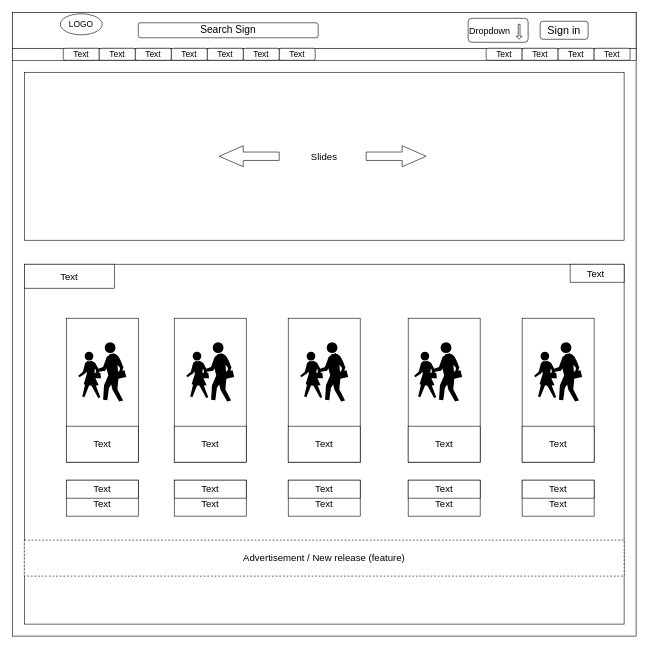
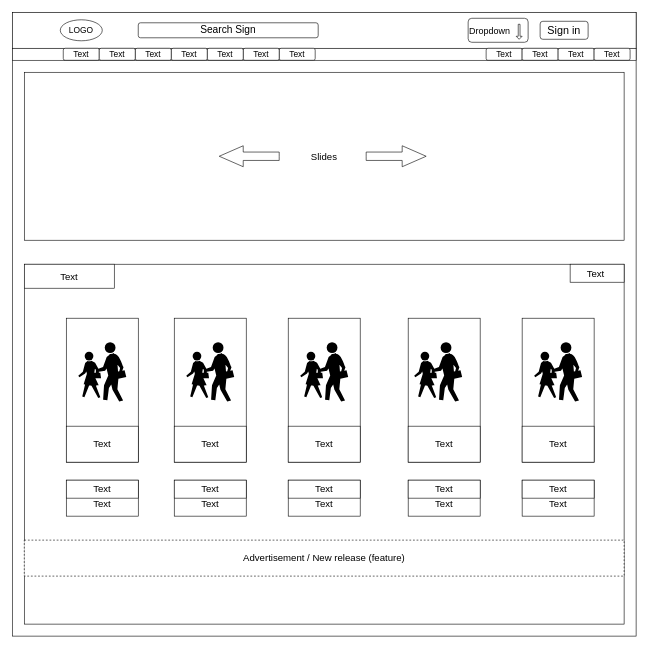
(81, 24) -> (81, 30)
